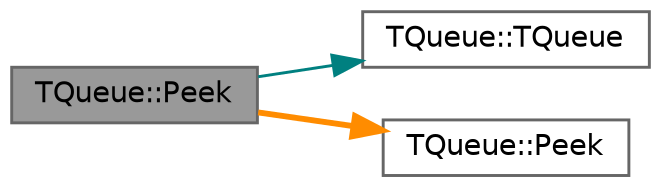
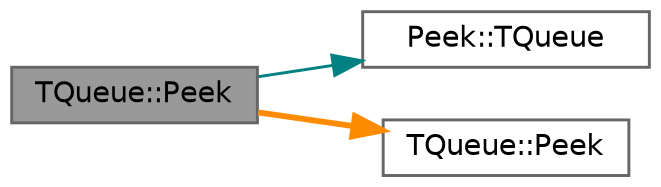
(506, 39) -> (506, 39)
